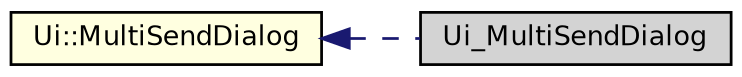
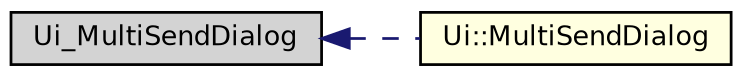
(385, 38) -> (385, 38)
